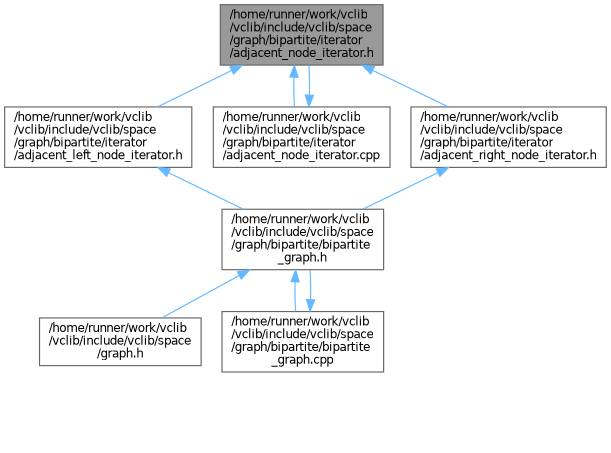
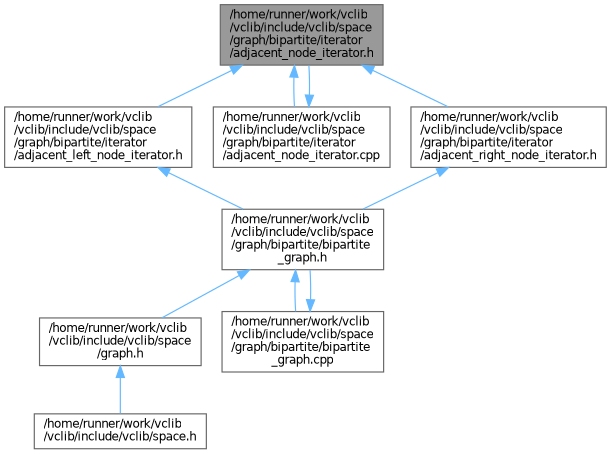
none -> (120, 431)
